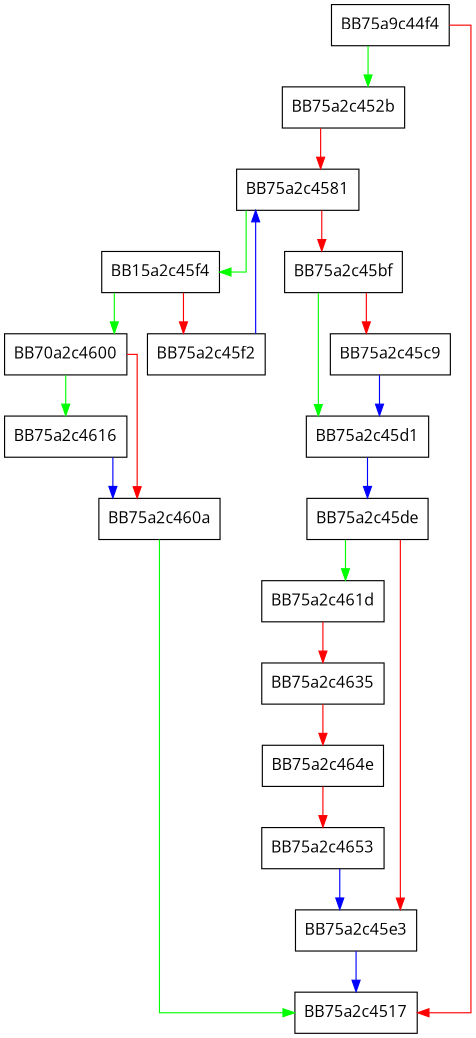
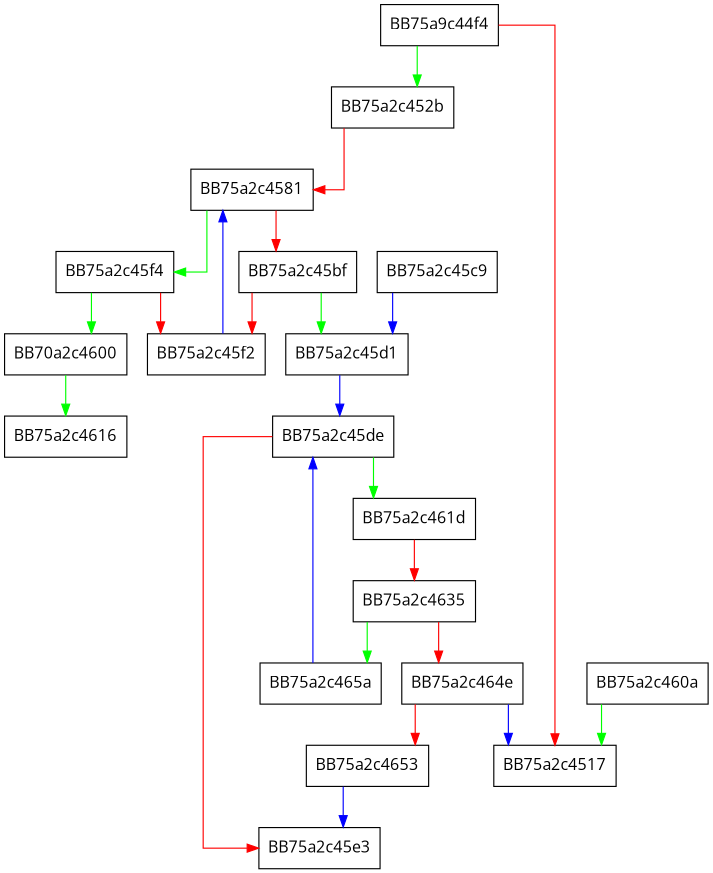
(161, 272) -> (115, 272)
(366, 307) -> (252, 307)
(137, 415) -> none
(113, 472) -> none
none -> (321, 684)
(356, 966) -> (508, 719)
